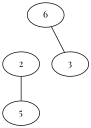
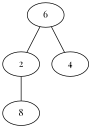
none -> (33, 40)
(70, 64) -> (70, 64)
(21, 113) -> (21, 113)
